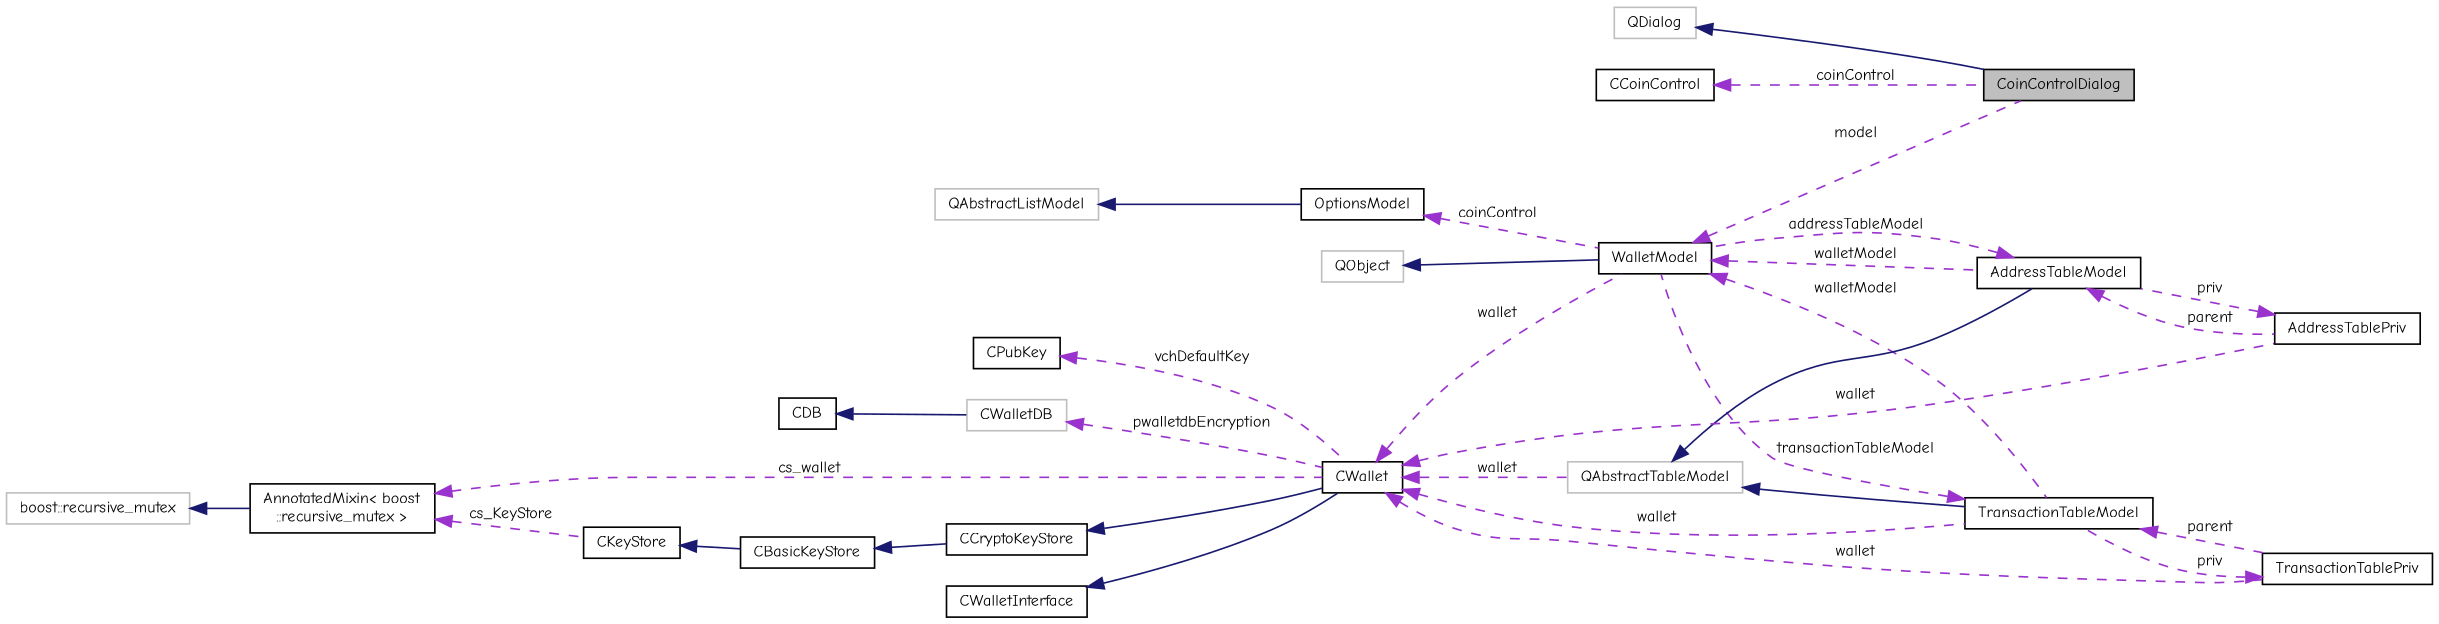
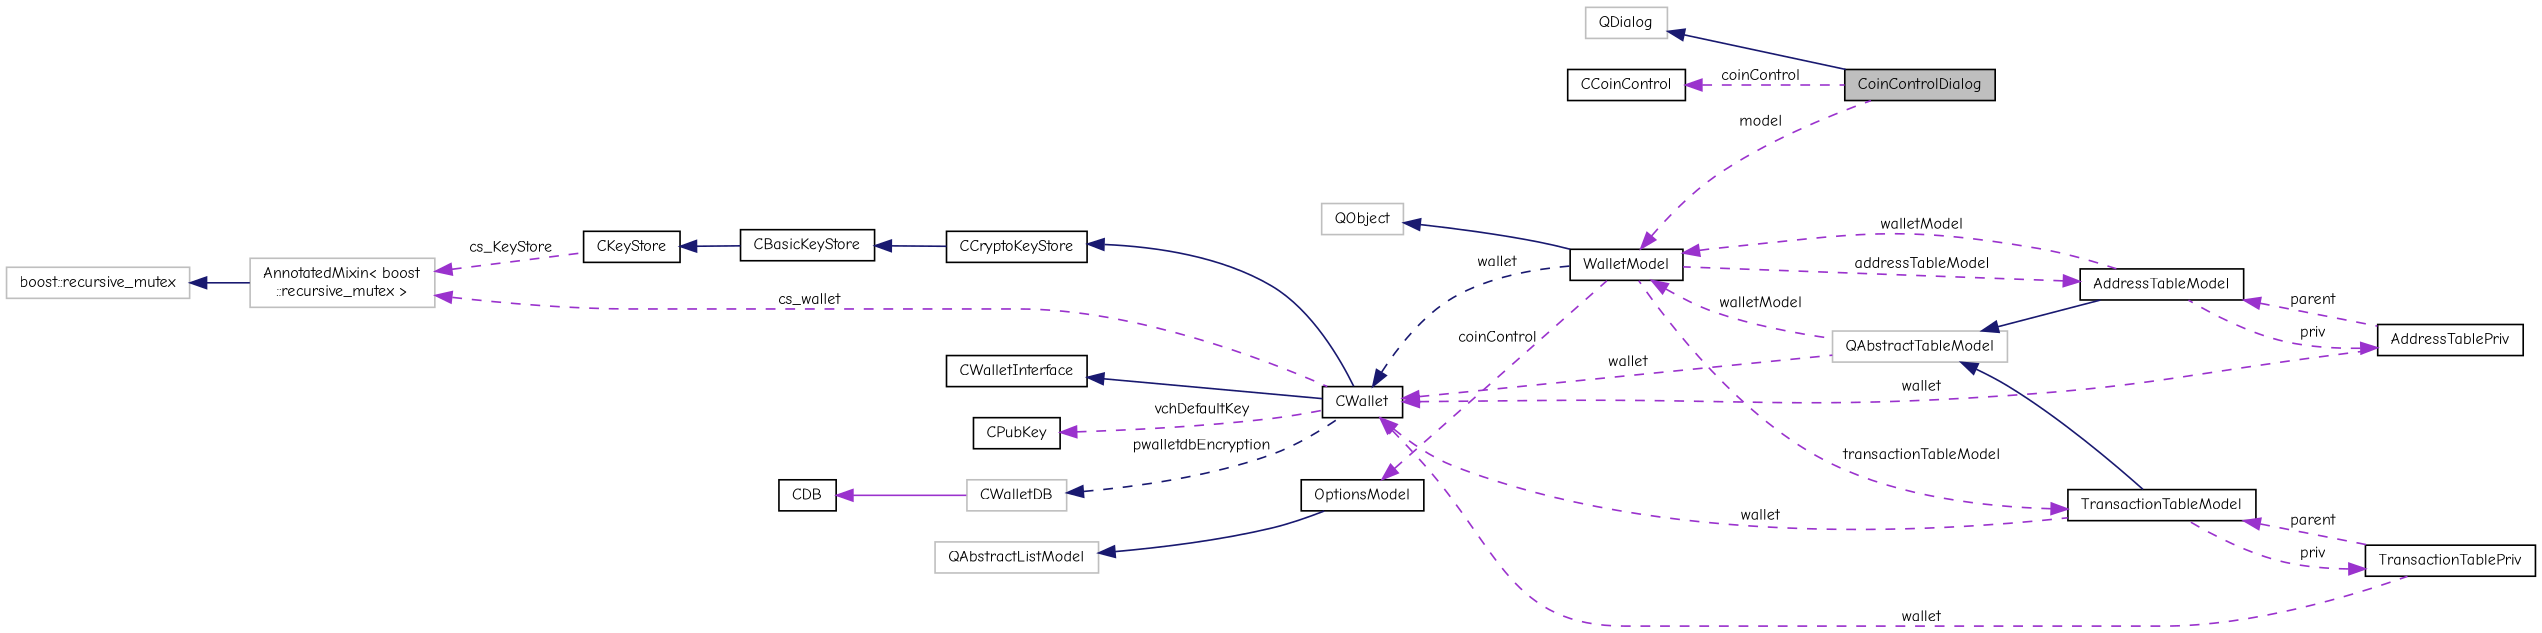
(1495, 350) -> (1461, 293)
(1906, 360) -> (1746, 322)
(910, 414) -> (910, 495)
(1203, 443) -> (1217, 471)
(342, 508) -> (342, 283)
